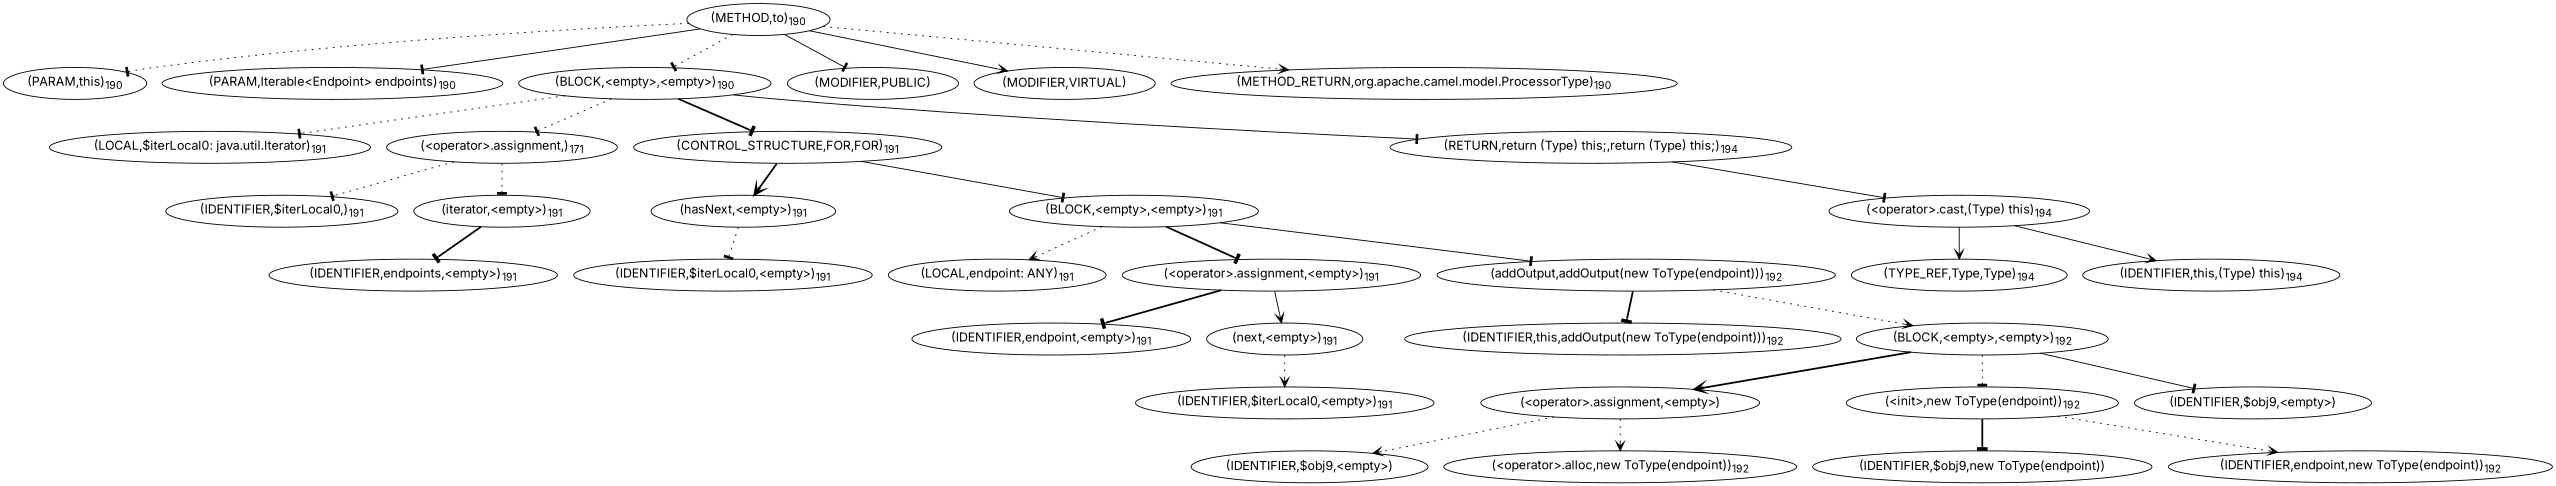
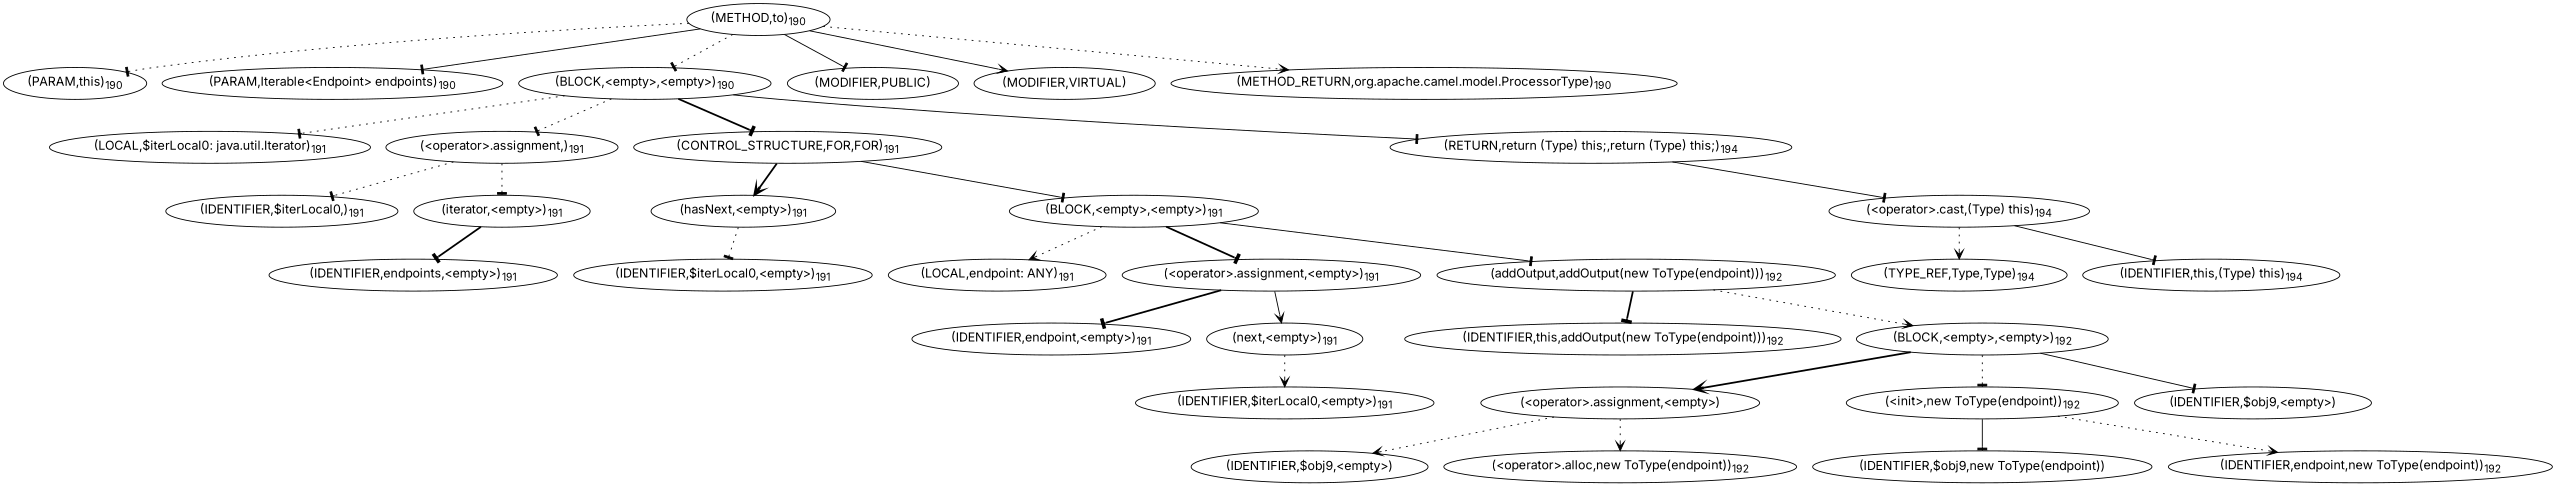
(577, 146) -> (577, 146)
(1959, 239) -> (1959, 239)
(2081, 242) -> (2083, 243)
(1982, 433) -> (1982, 433)
